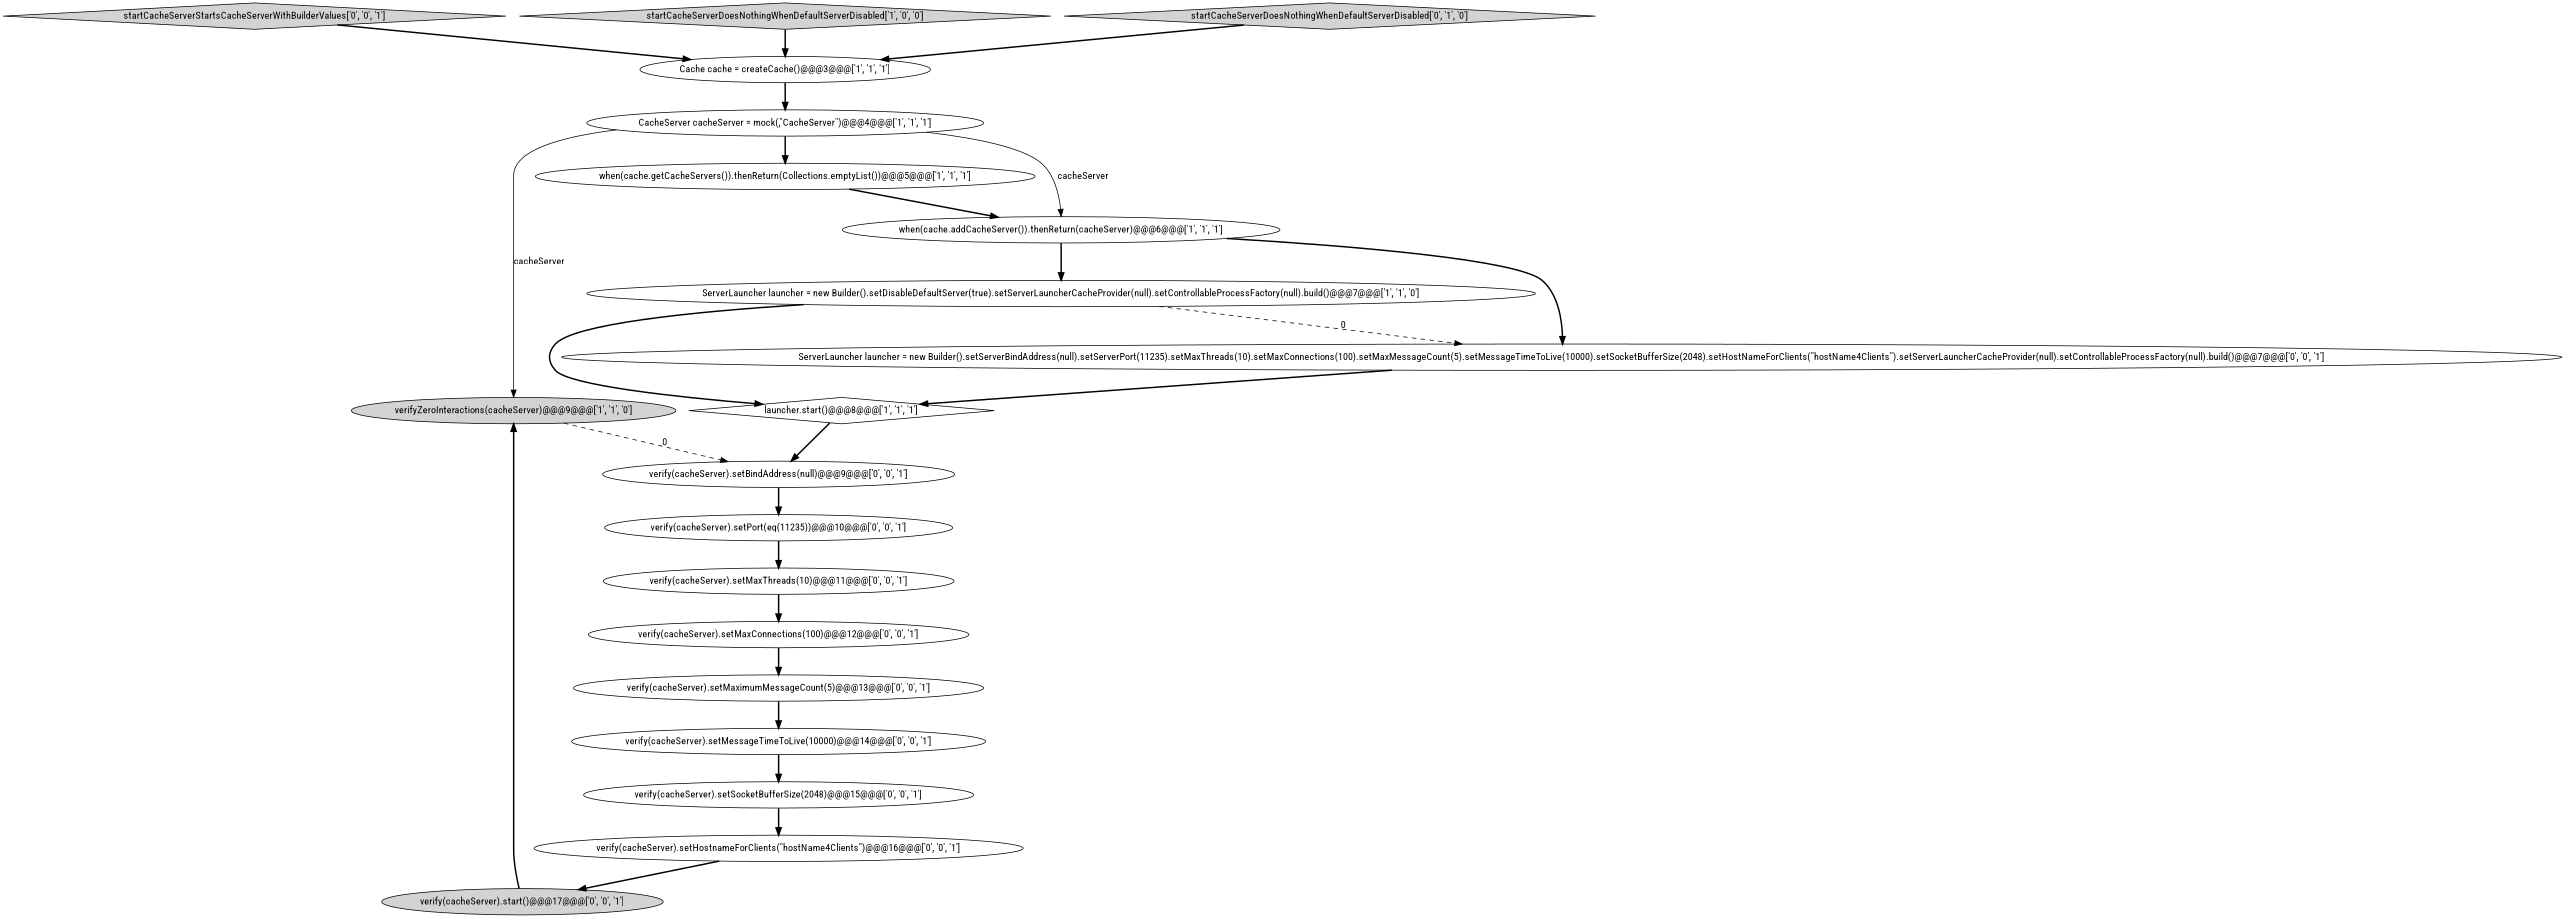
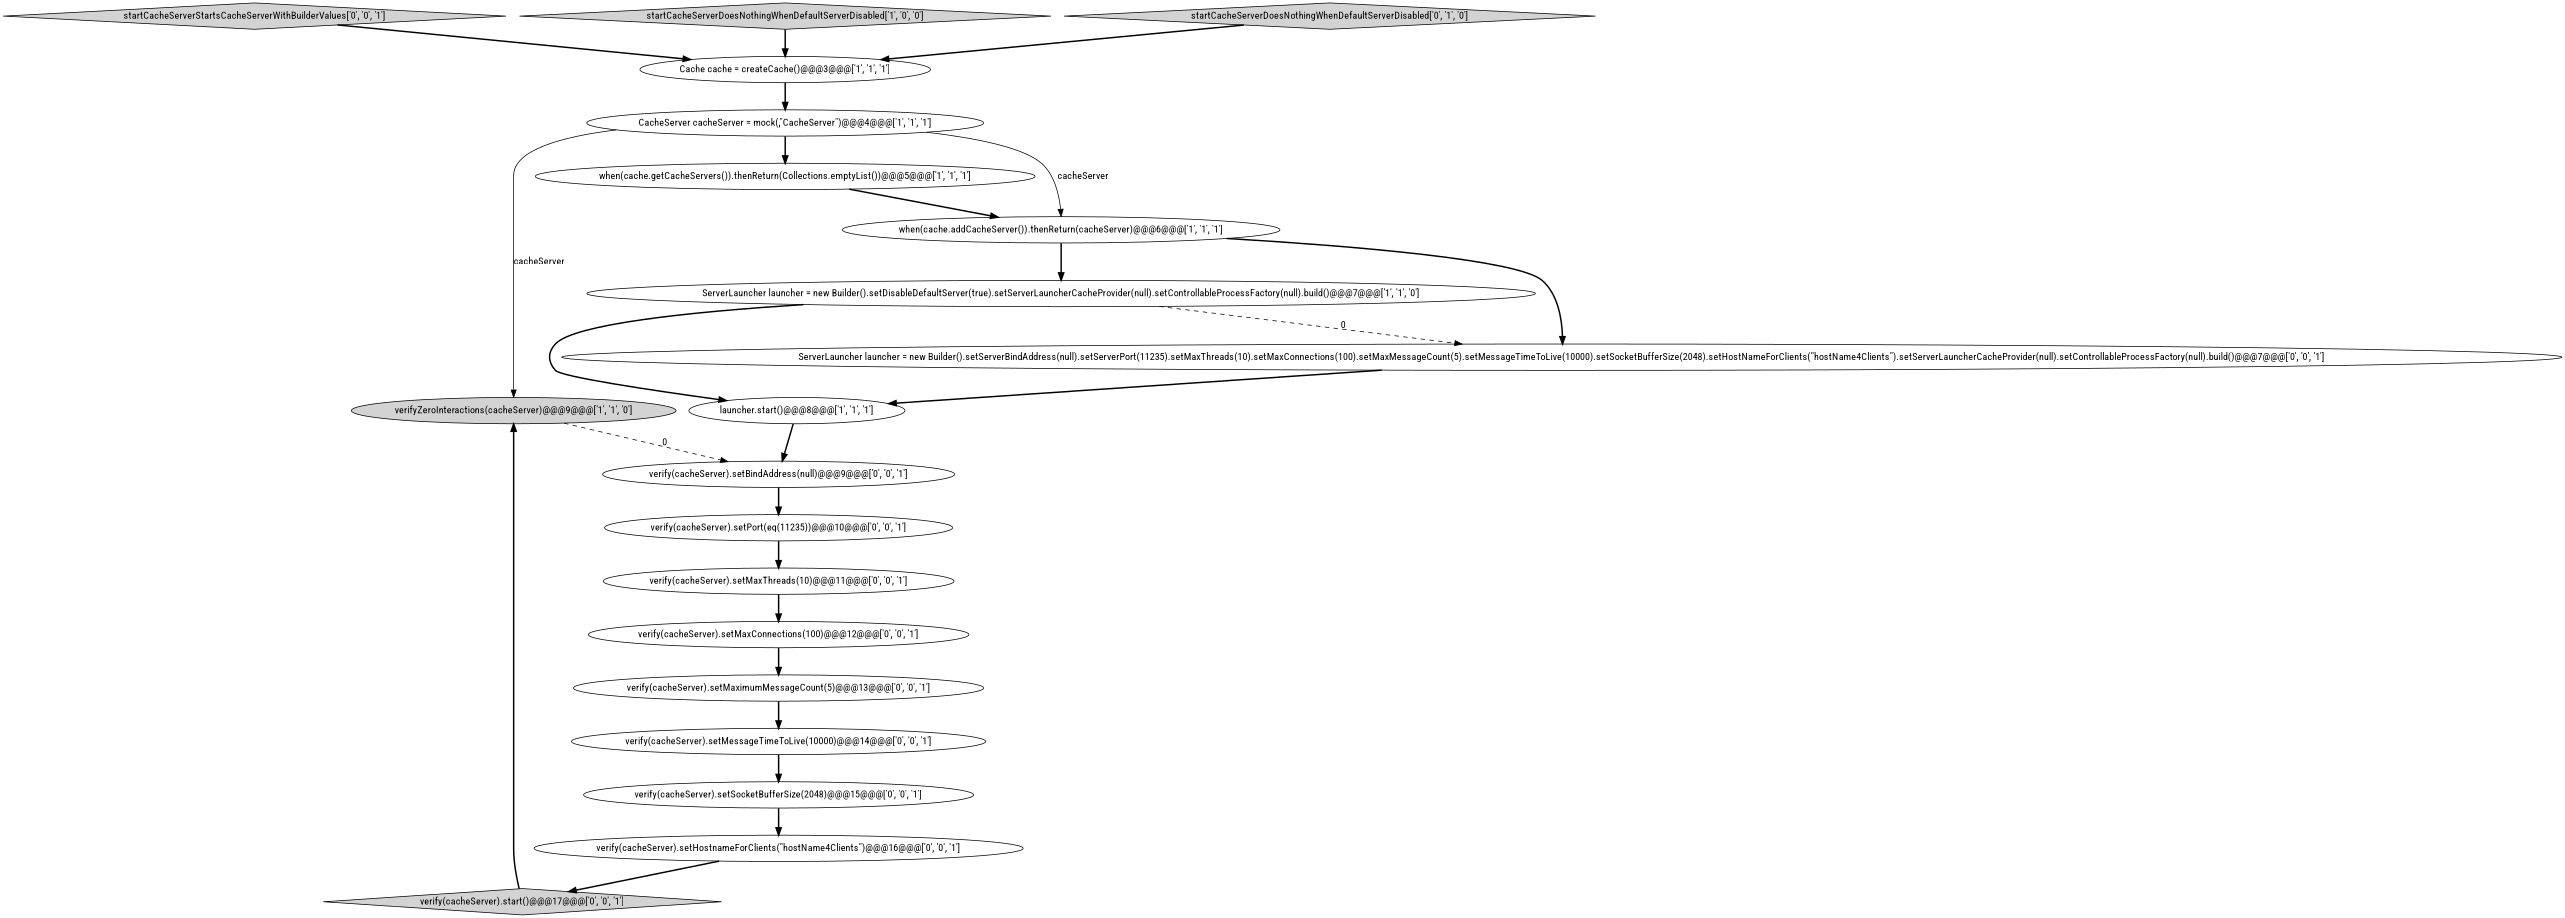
(842, 411) -> (797, 411)
(522, 902) -> (522, 902)
